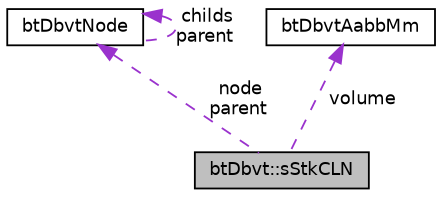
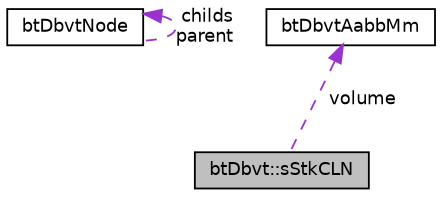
(186, 104) -> none
